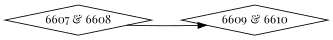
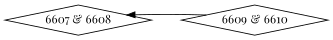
(162, 26) -> (171, 14)
